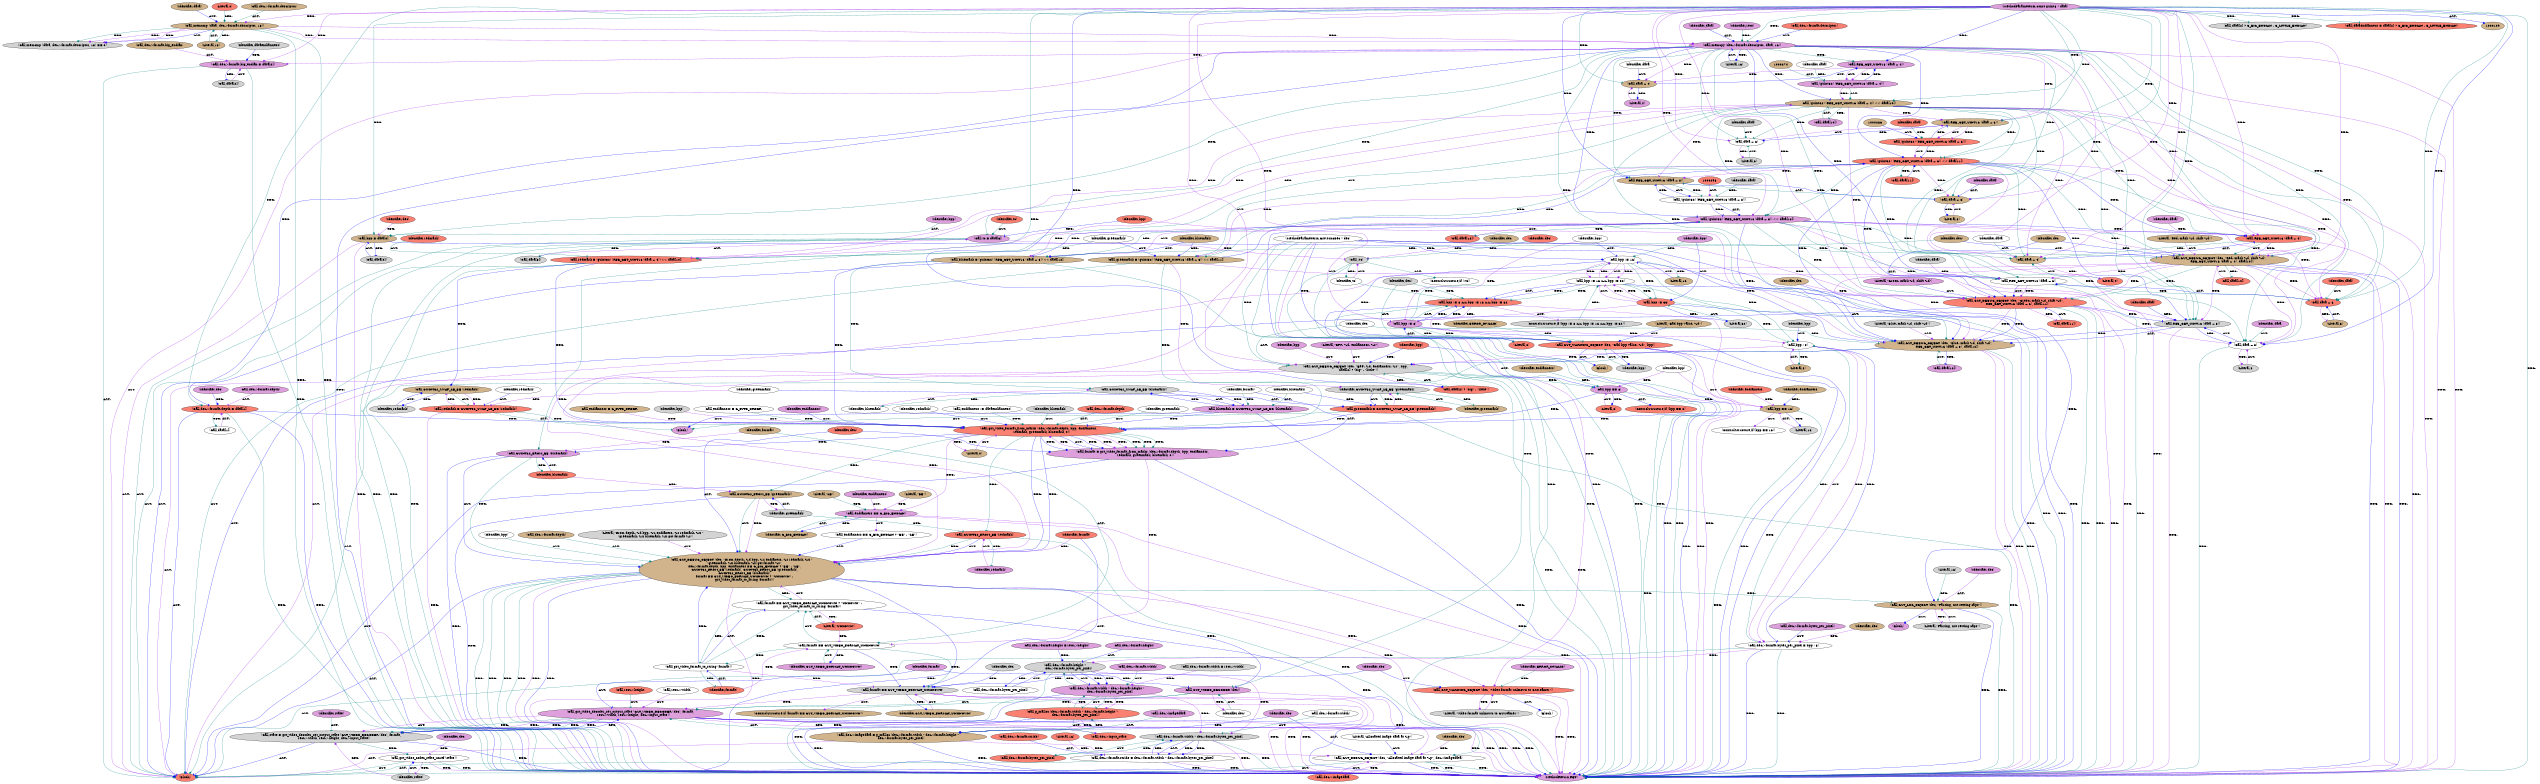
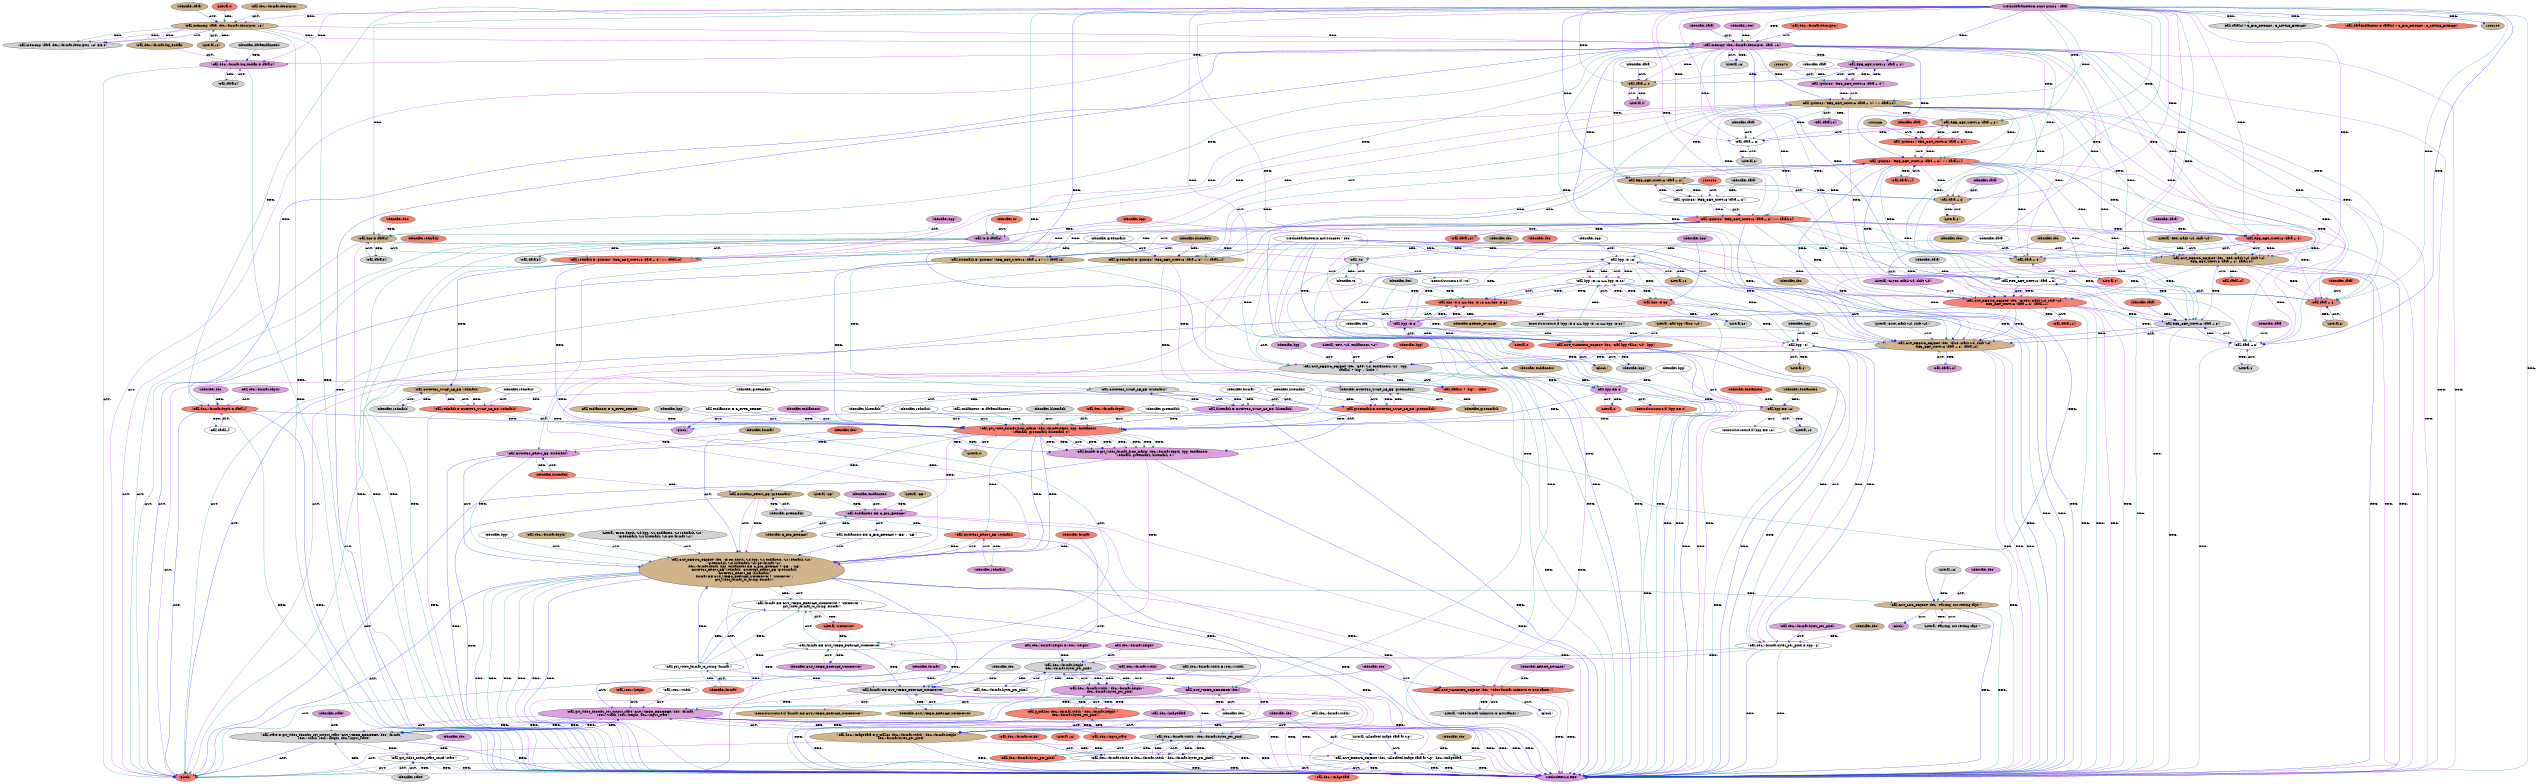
(2454, 16) -> (2454, 16)
(1336, 144) -> (1337, 144)
(1747, 219) -> (1747, 219)
(1284, 655) -> (1284, 655)
